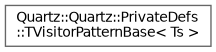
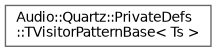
(108, 26) -> (108, 26)
